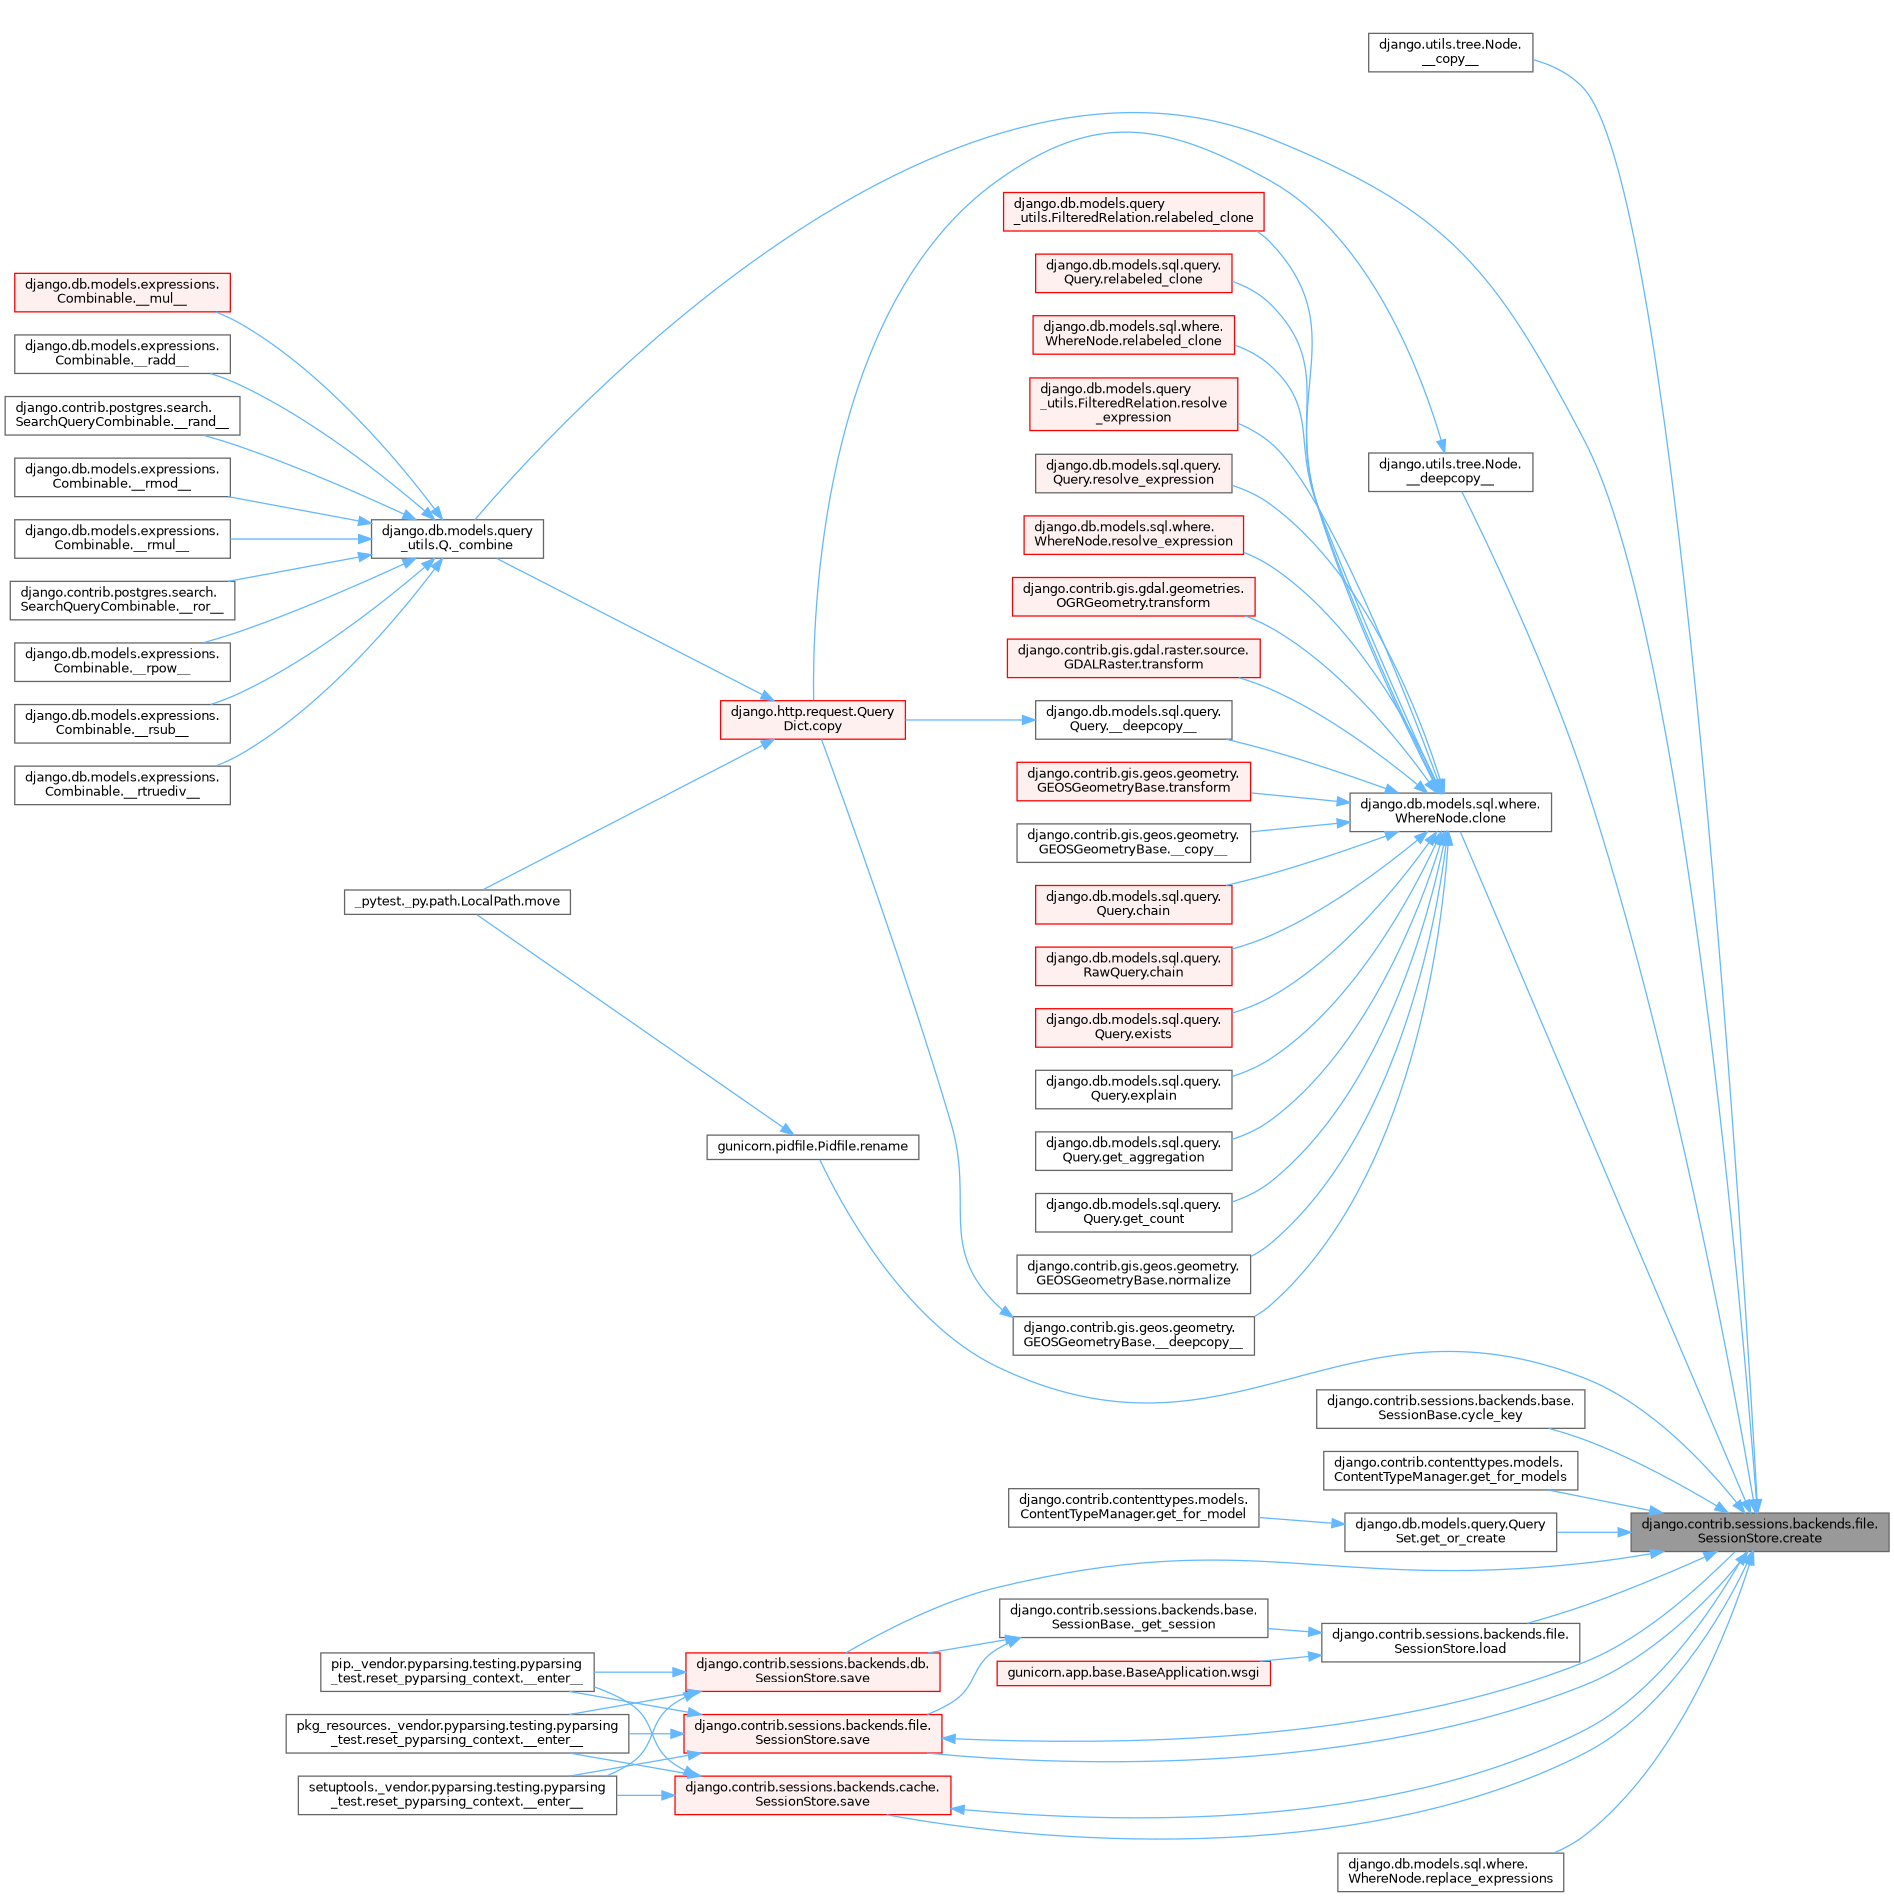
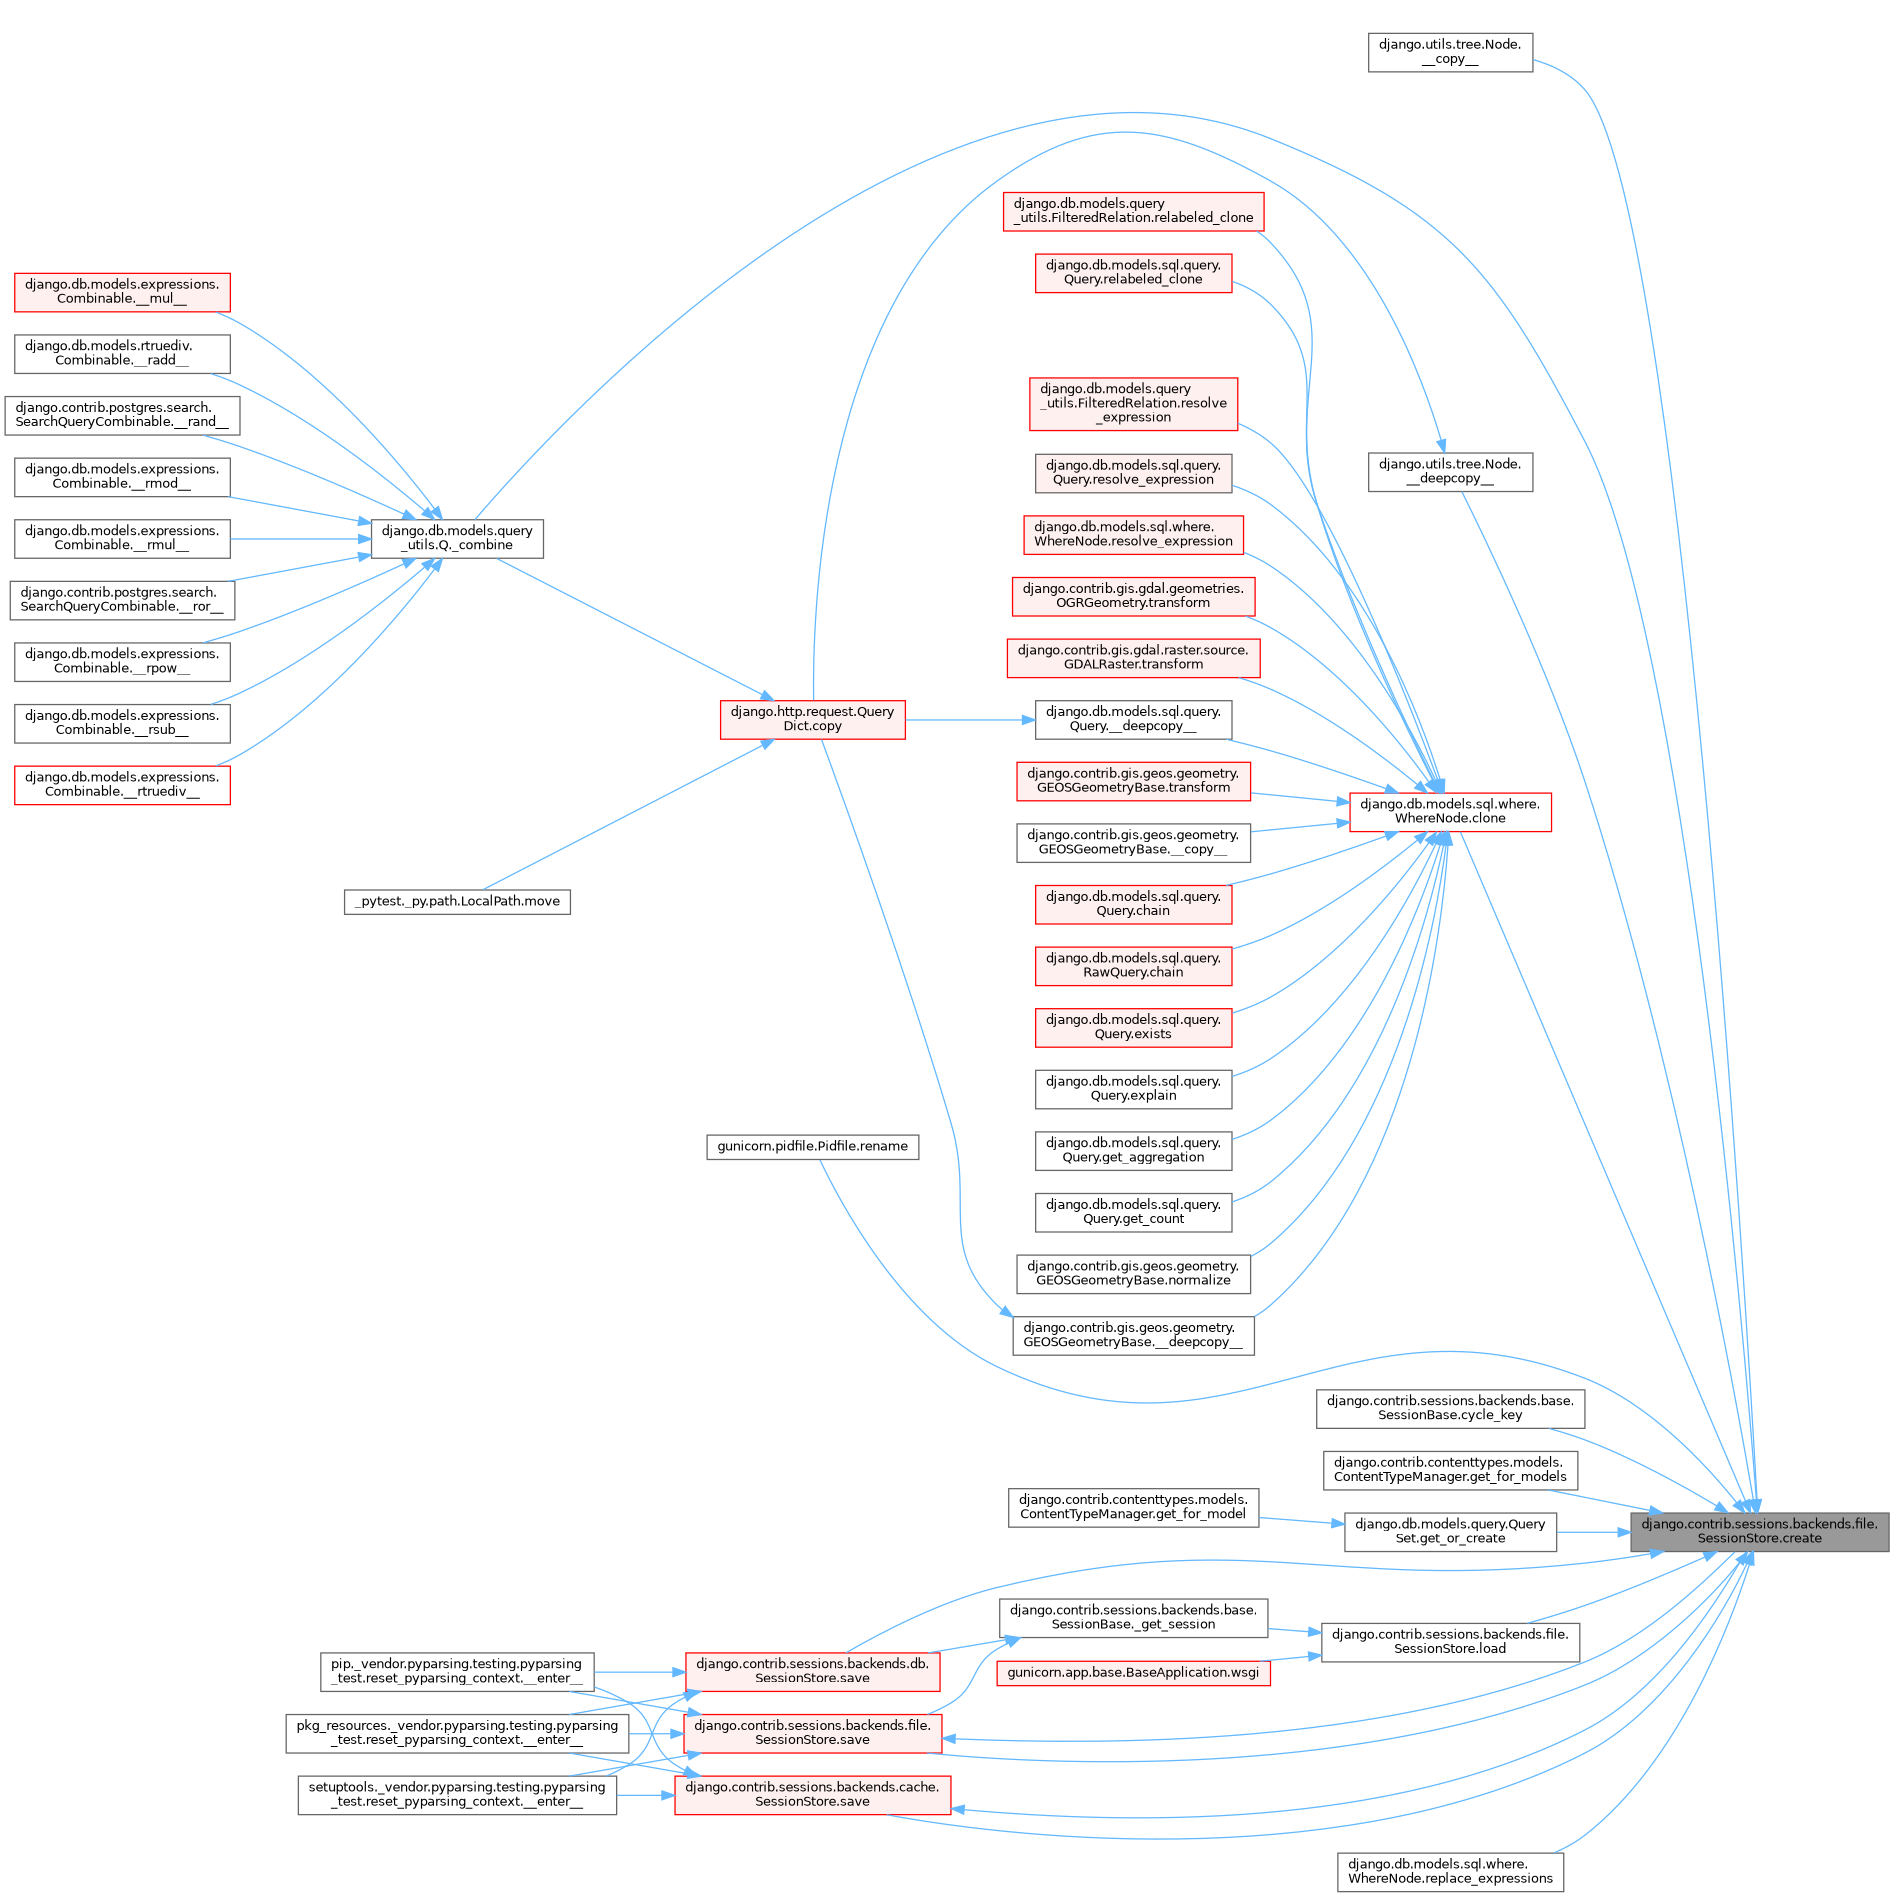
(1134, 335) -> none
(123, 354) -> (123, 354)
(123, 785) -> (123, 785)
(1451, 812) -> (1451, 812)
(630, 1021) -> none
